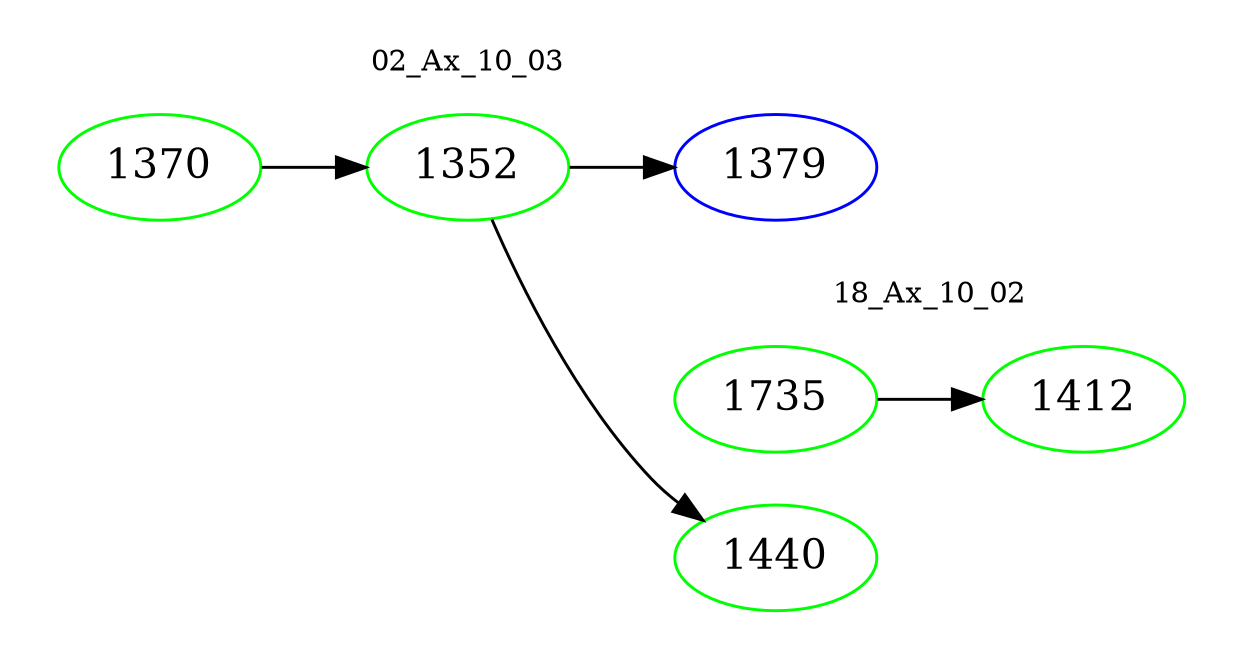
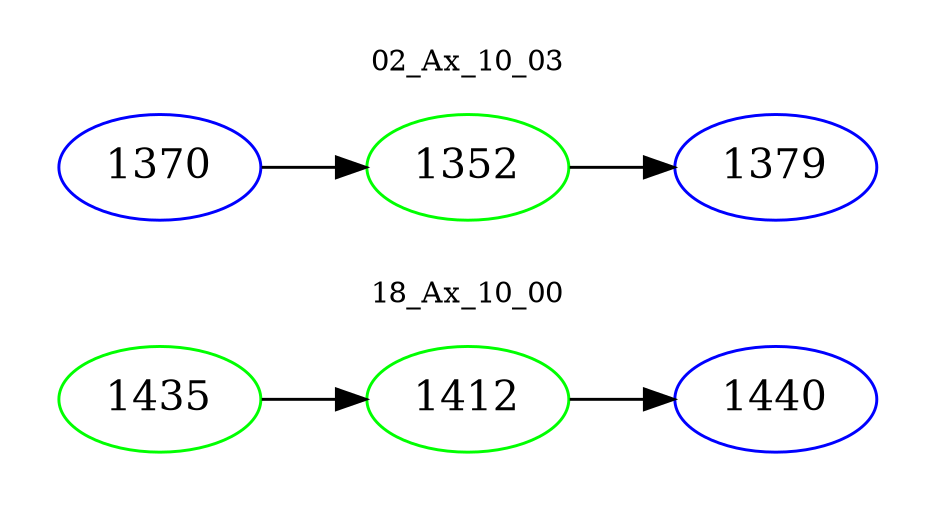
(160, 167) -> (160, 167)
(930, 295) -> (468, 295)
(571, 371) -> (607, 399)
(776, 399) -> (160, 399)
(776, 558) -> (776, 399)
